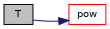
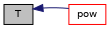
(46, 21) -> (56, 8)
